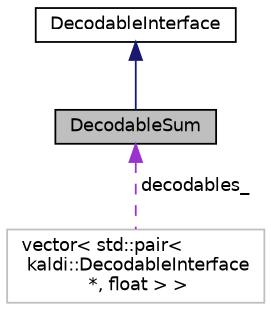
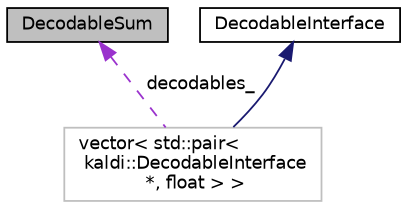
(136, 85) -> (262, 95)
